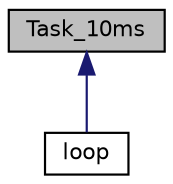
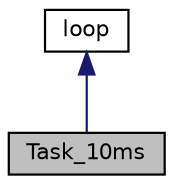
(87, 104) -> (87, 104)
